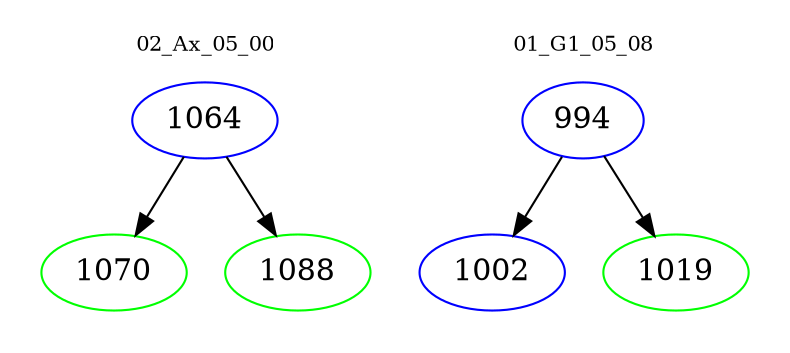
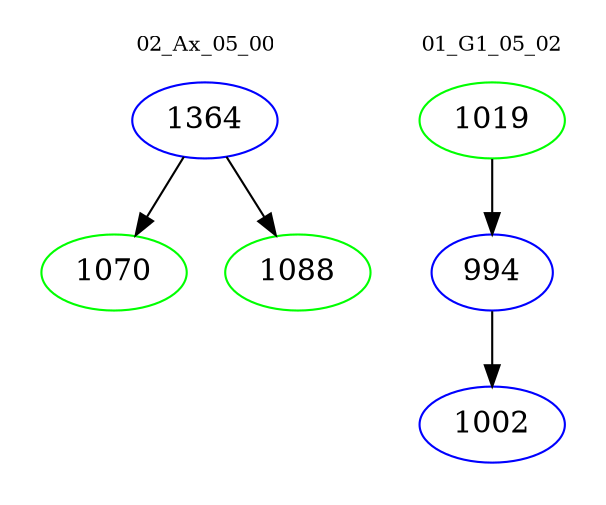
(584, 45) -> (492, 45)
(205, 120) -> (205, 120)
(624, 187) -> (492, 186)
